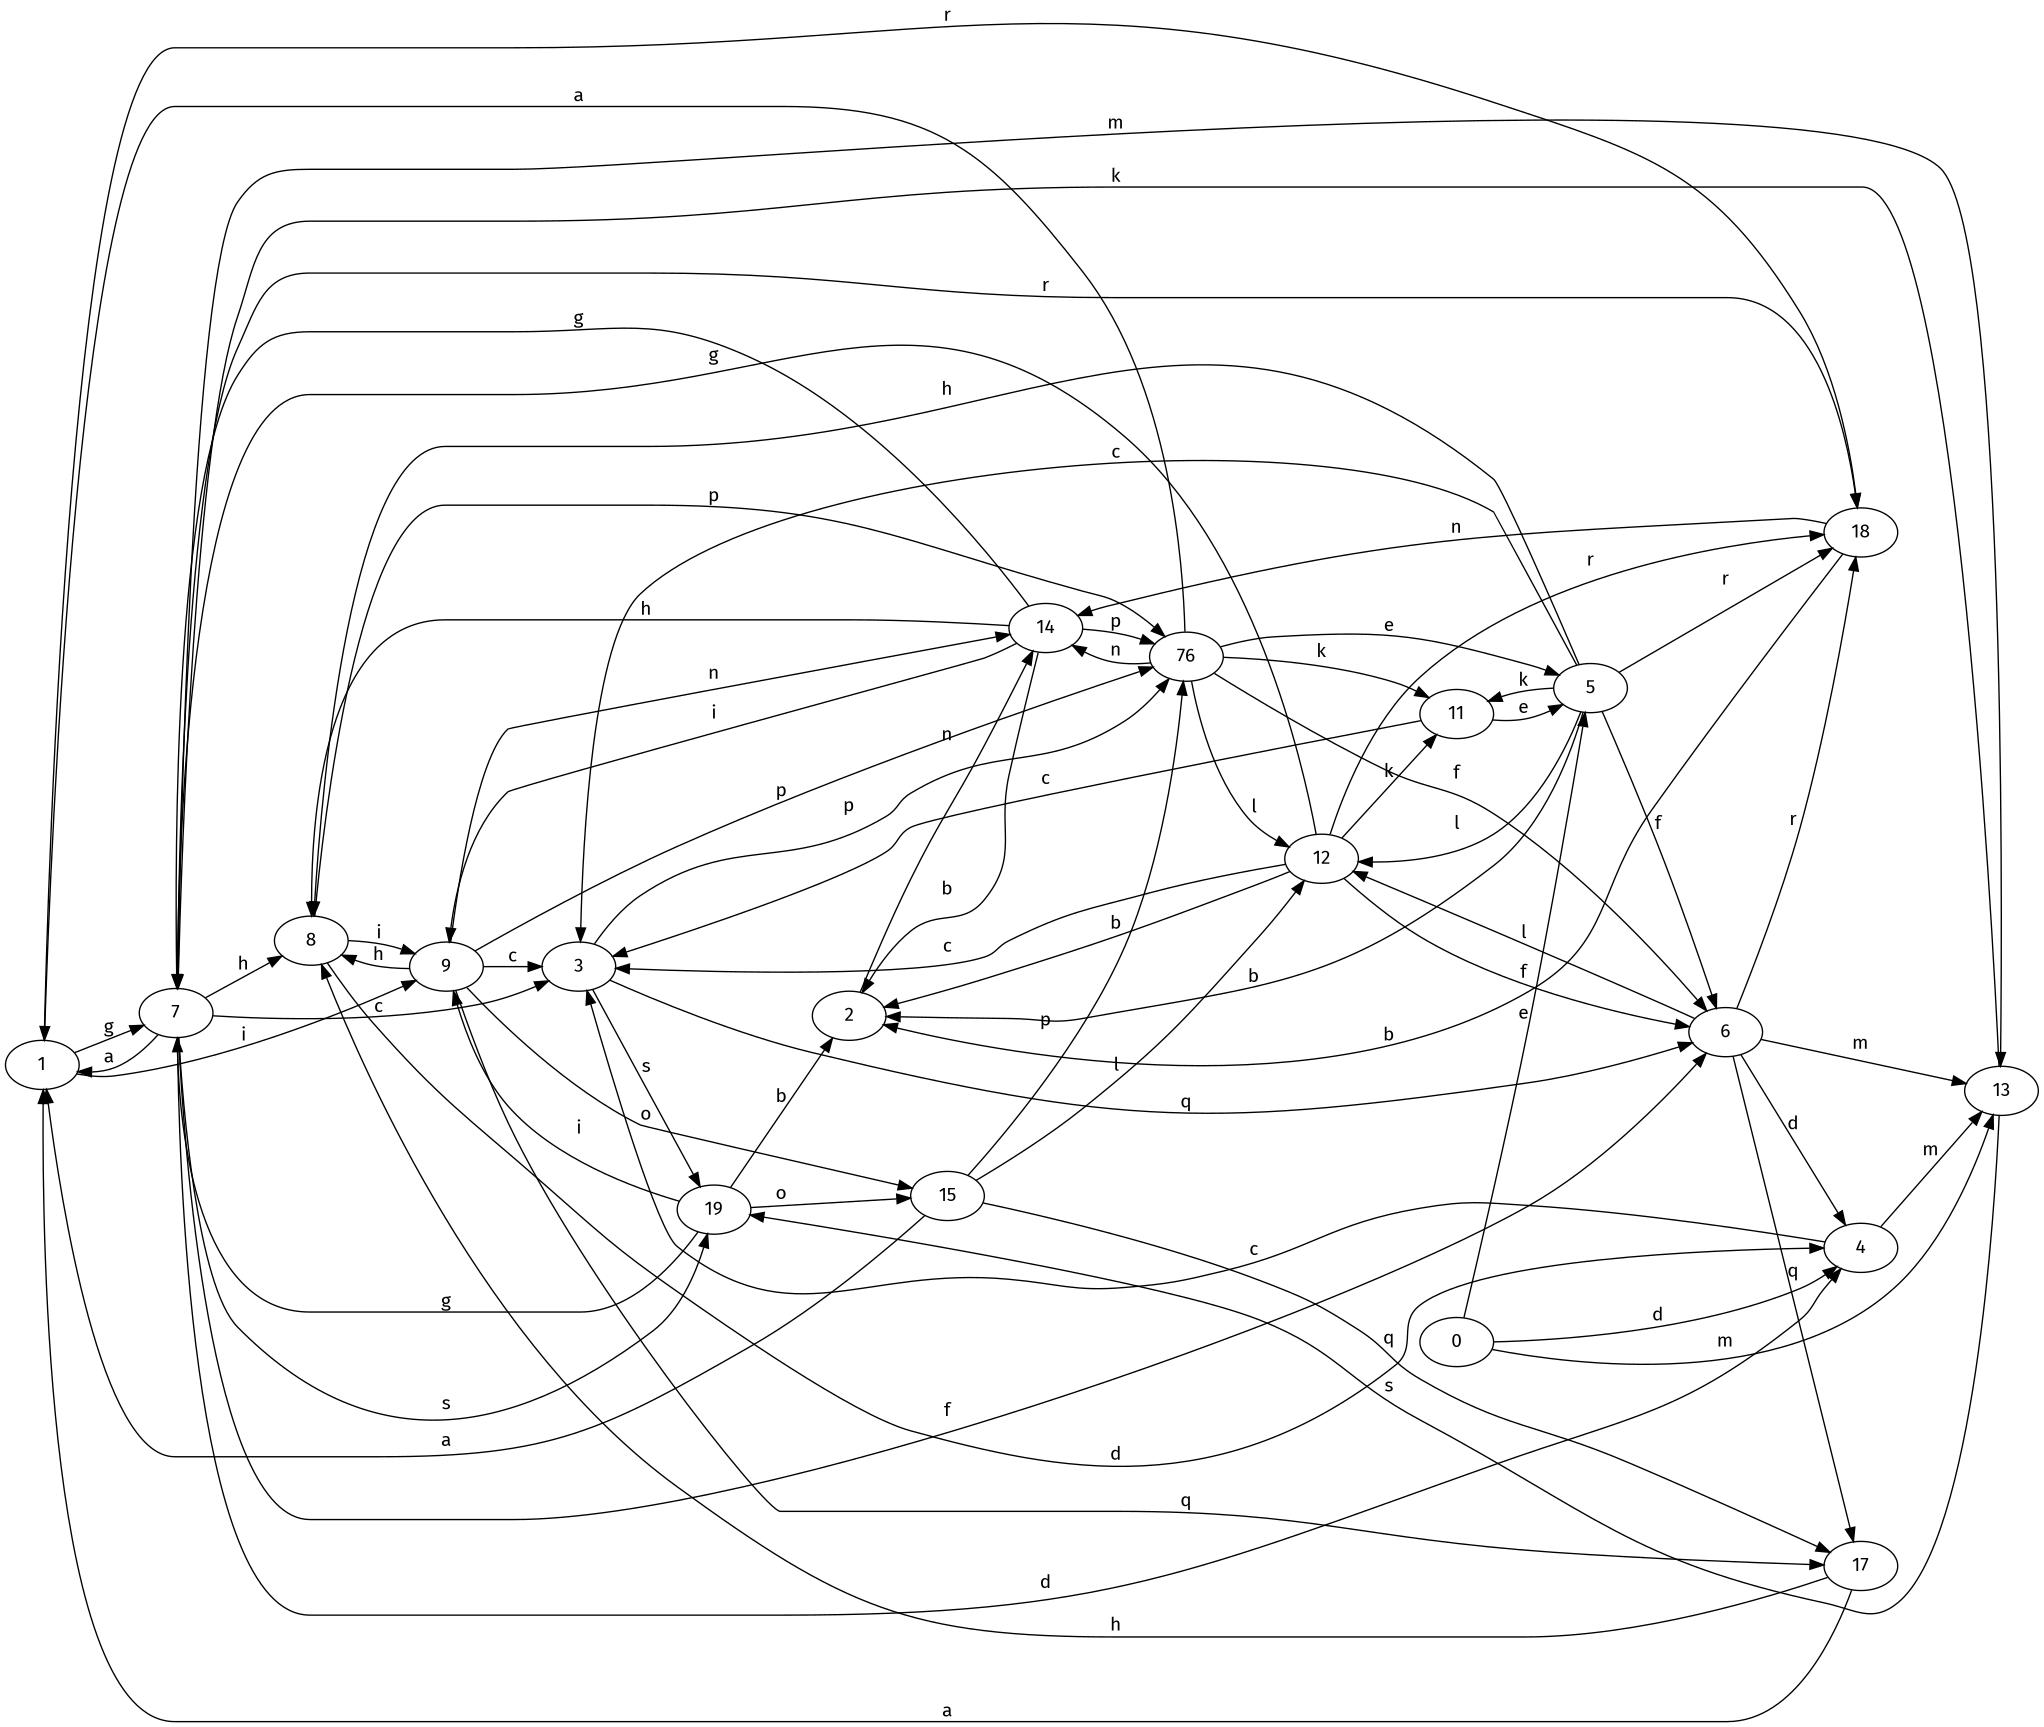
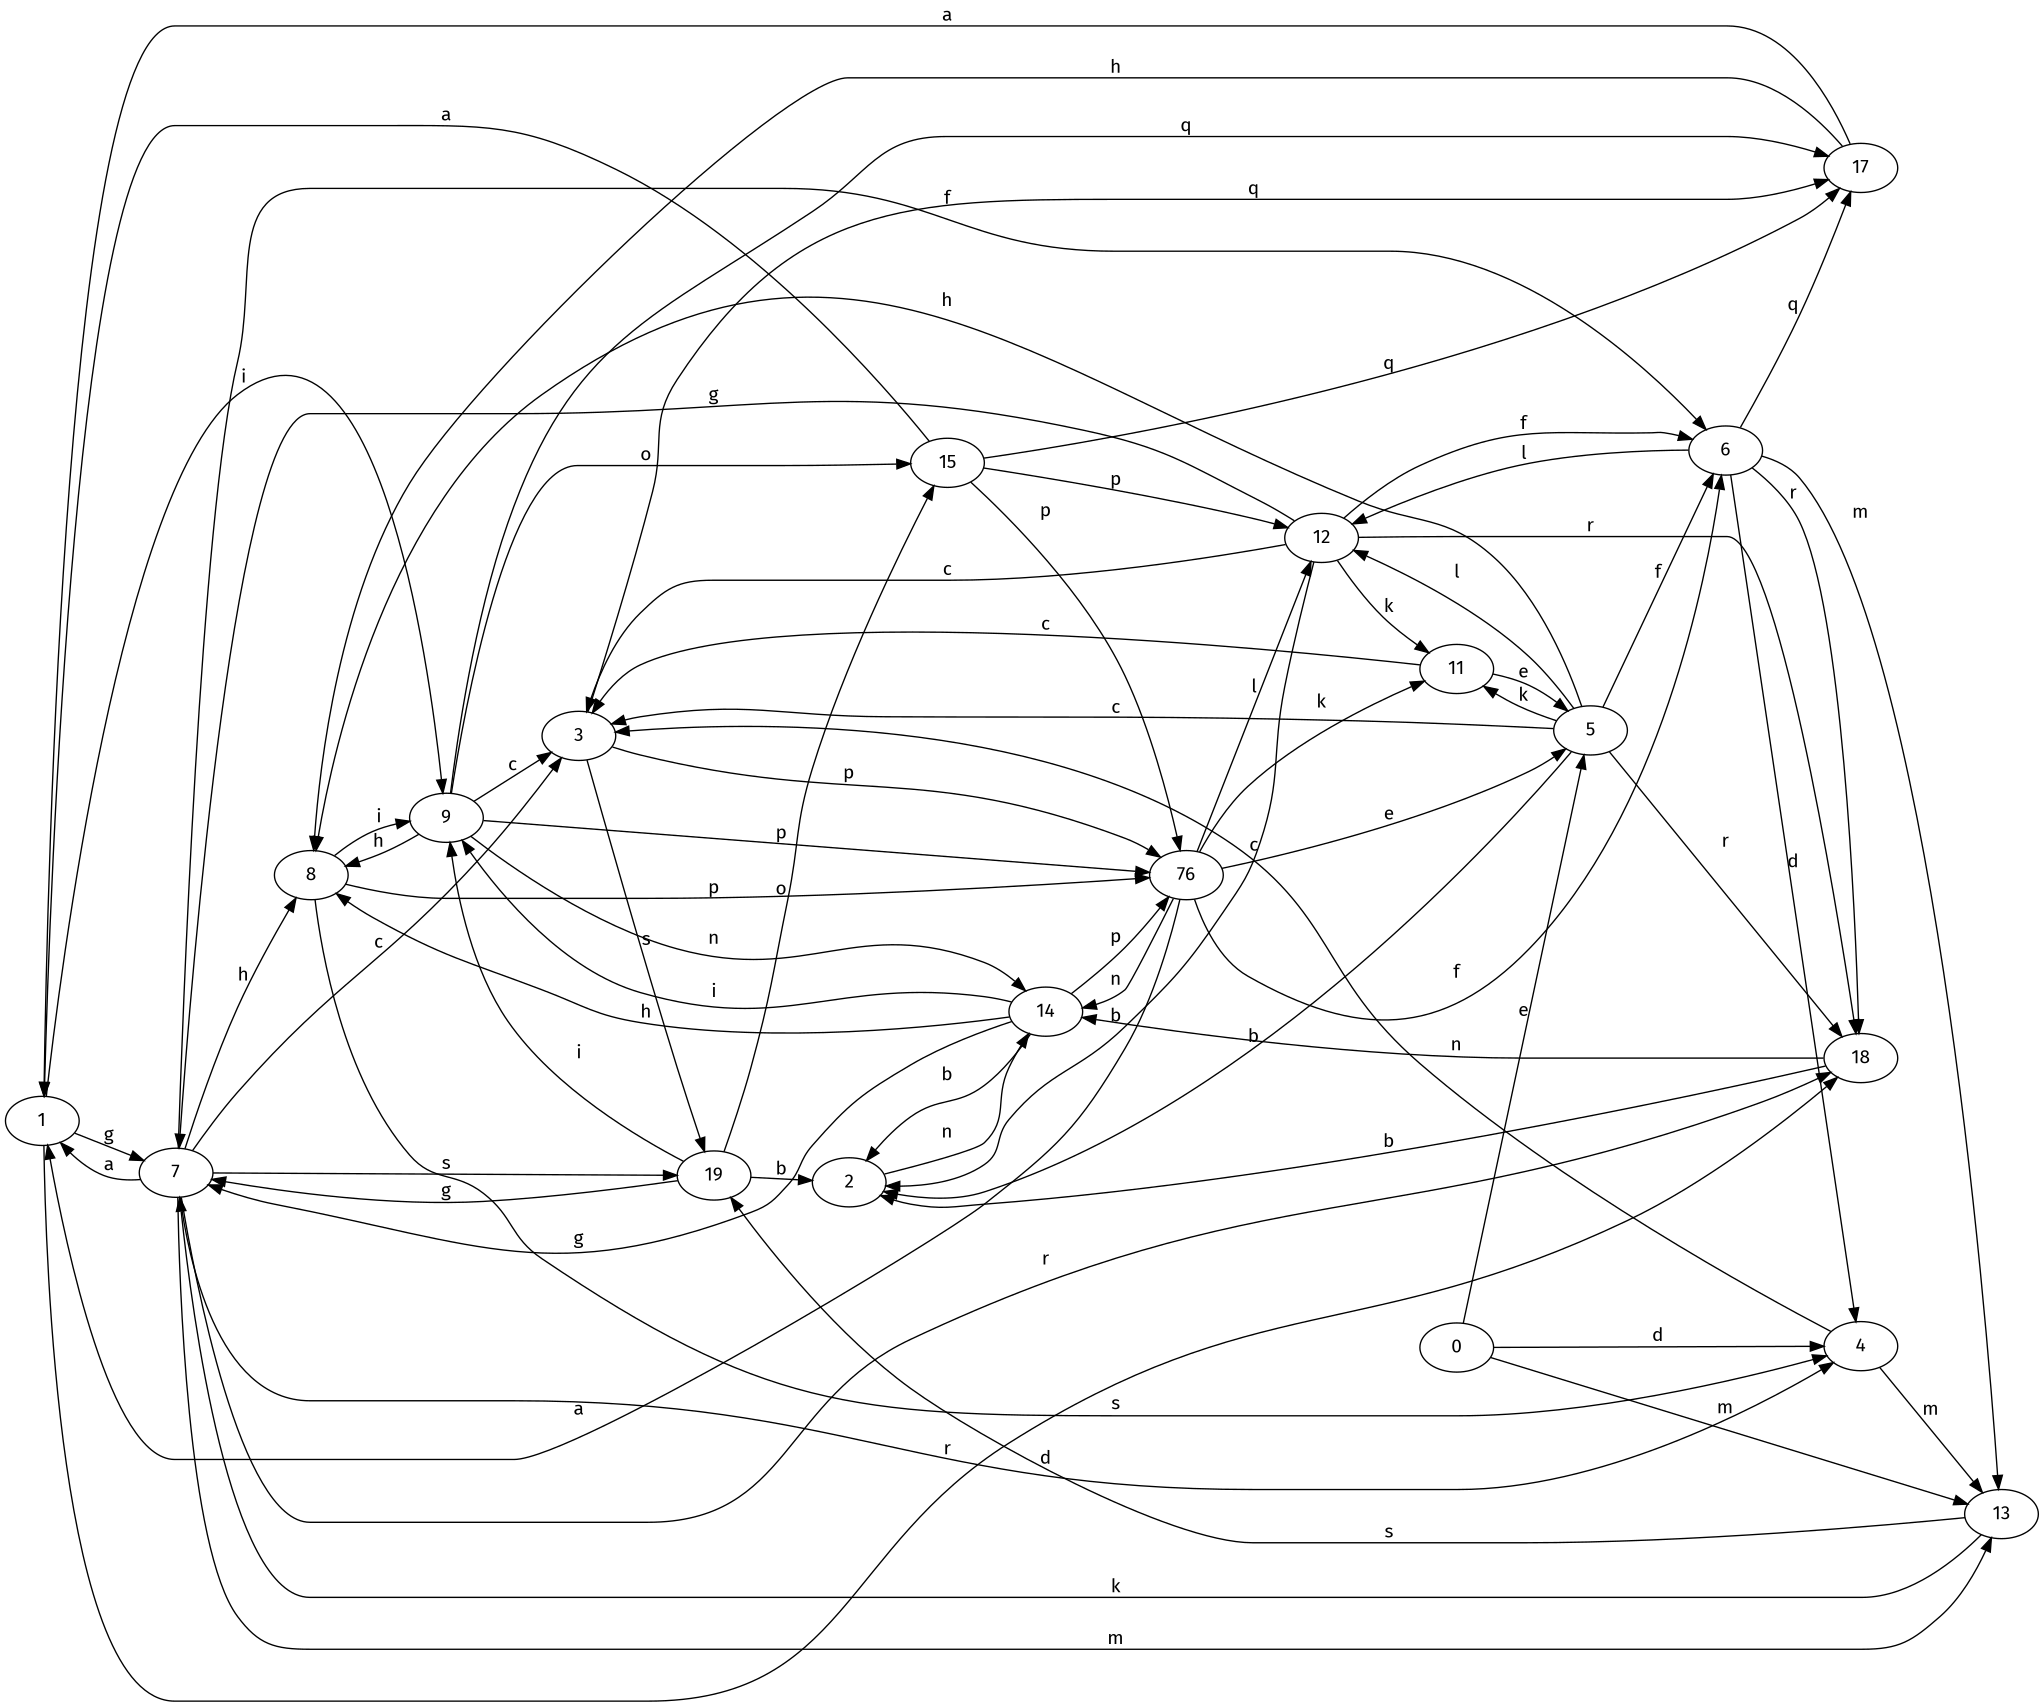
(1116, 1066) -> (1116, 480)
(1138, 1110) -> (1042, 200)
(1116, 1455) -> (1116, 1404)
